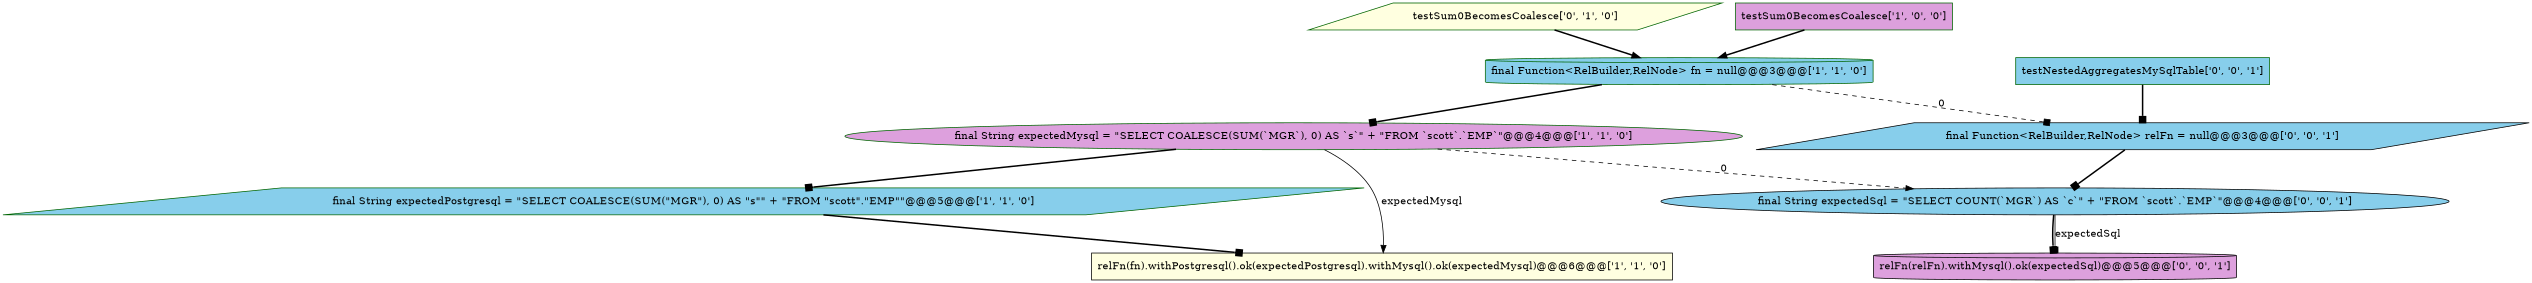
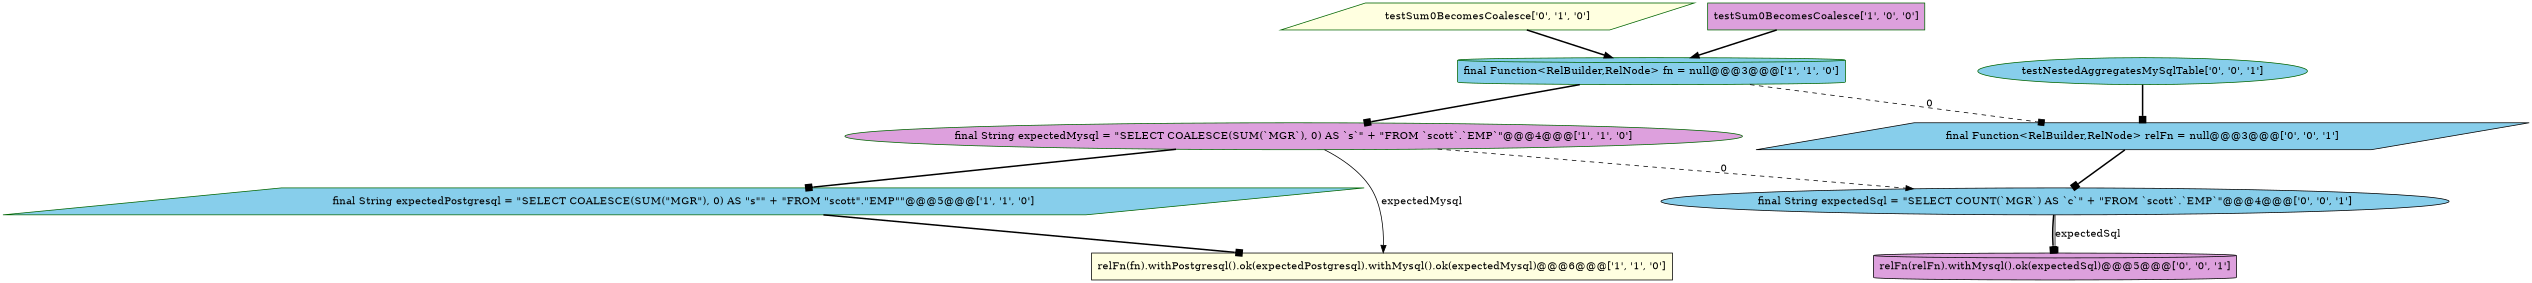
(2143, 71) -> (2143, 71)
